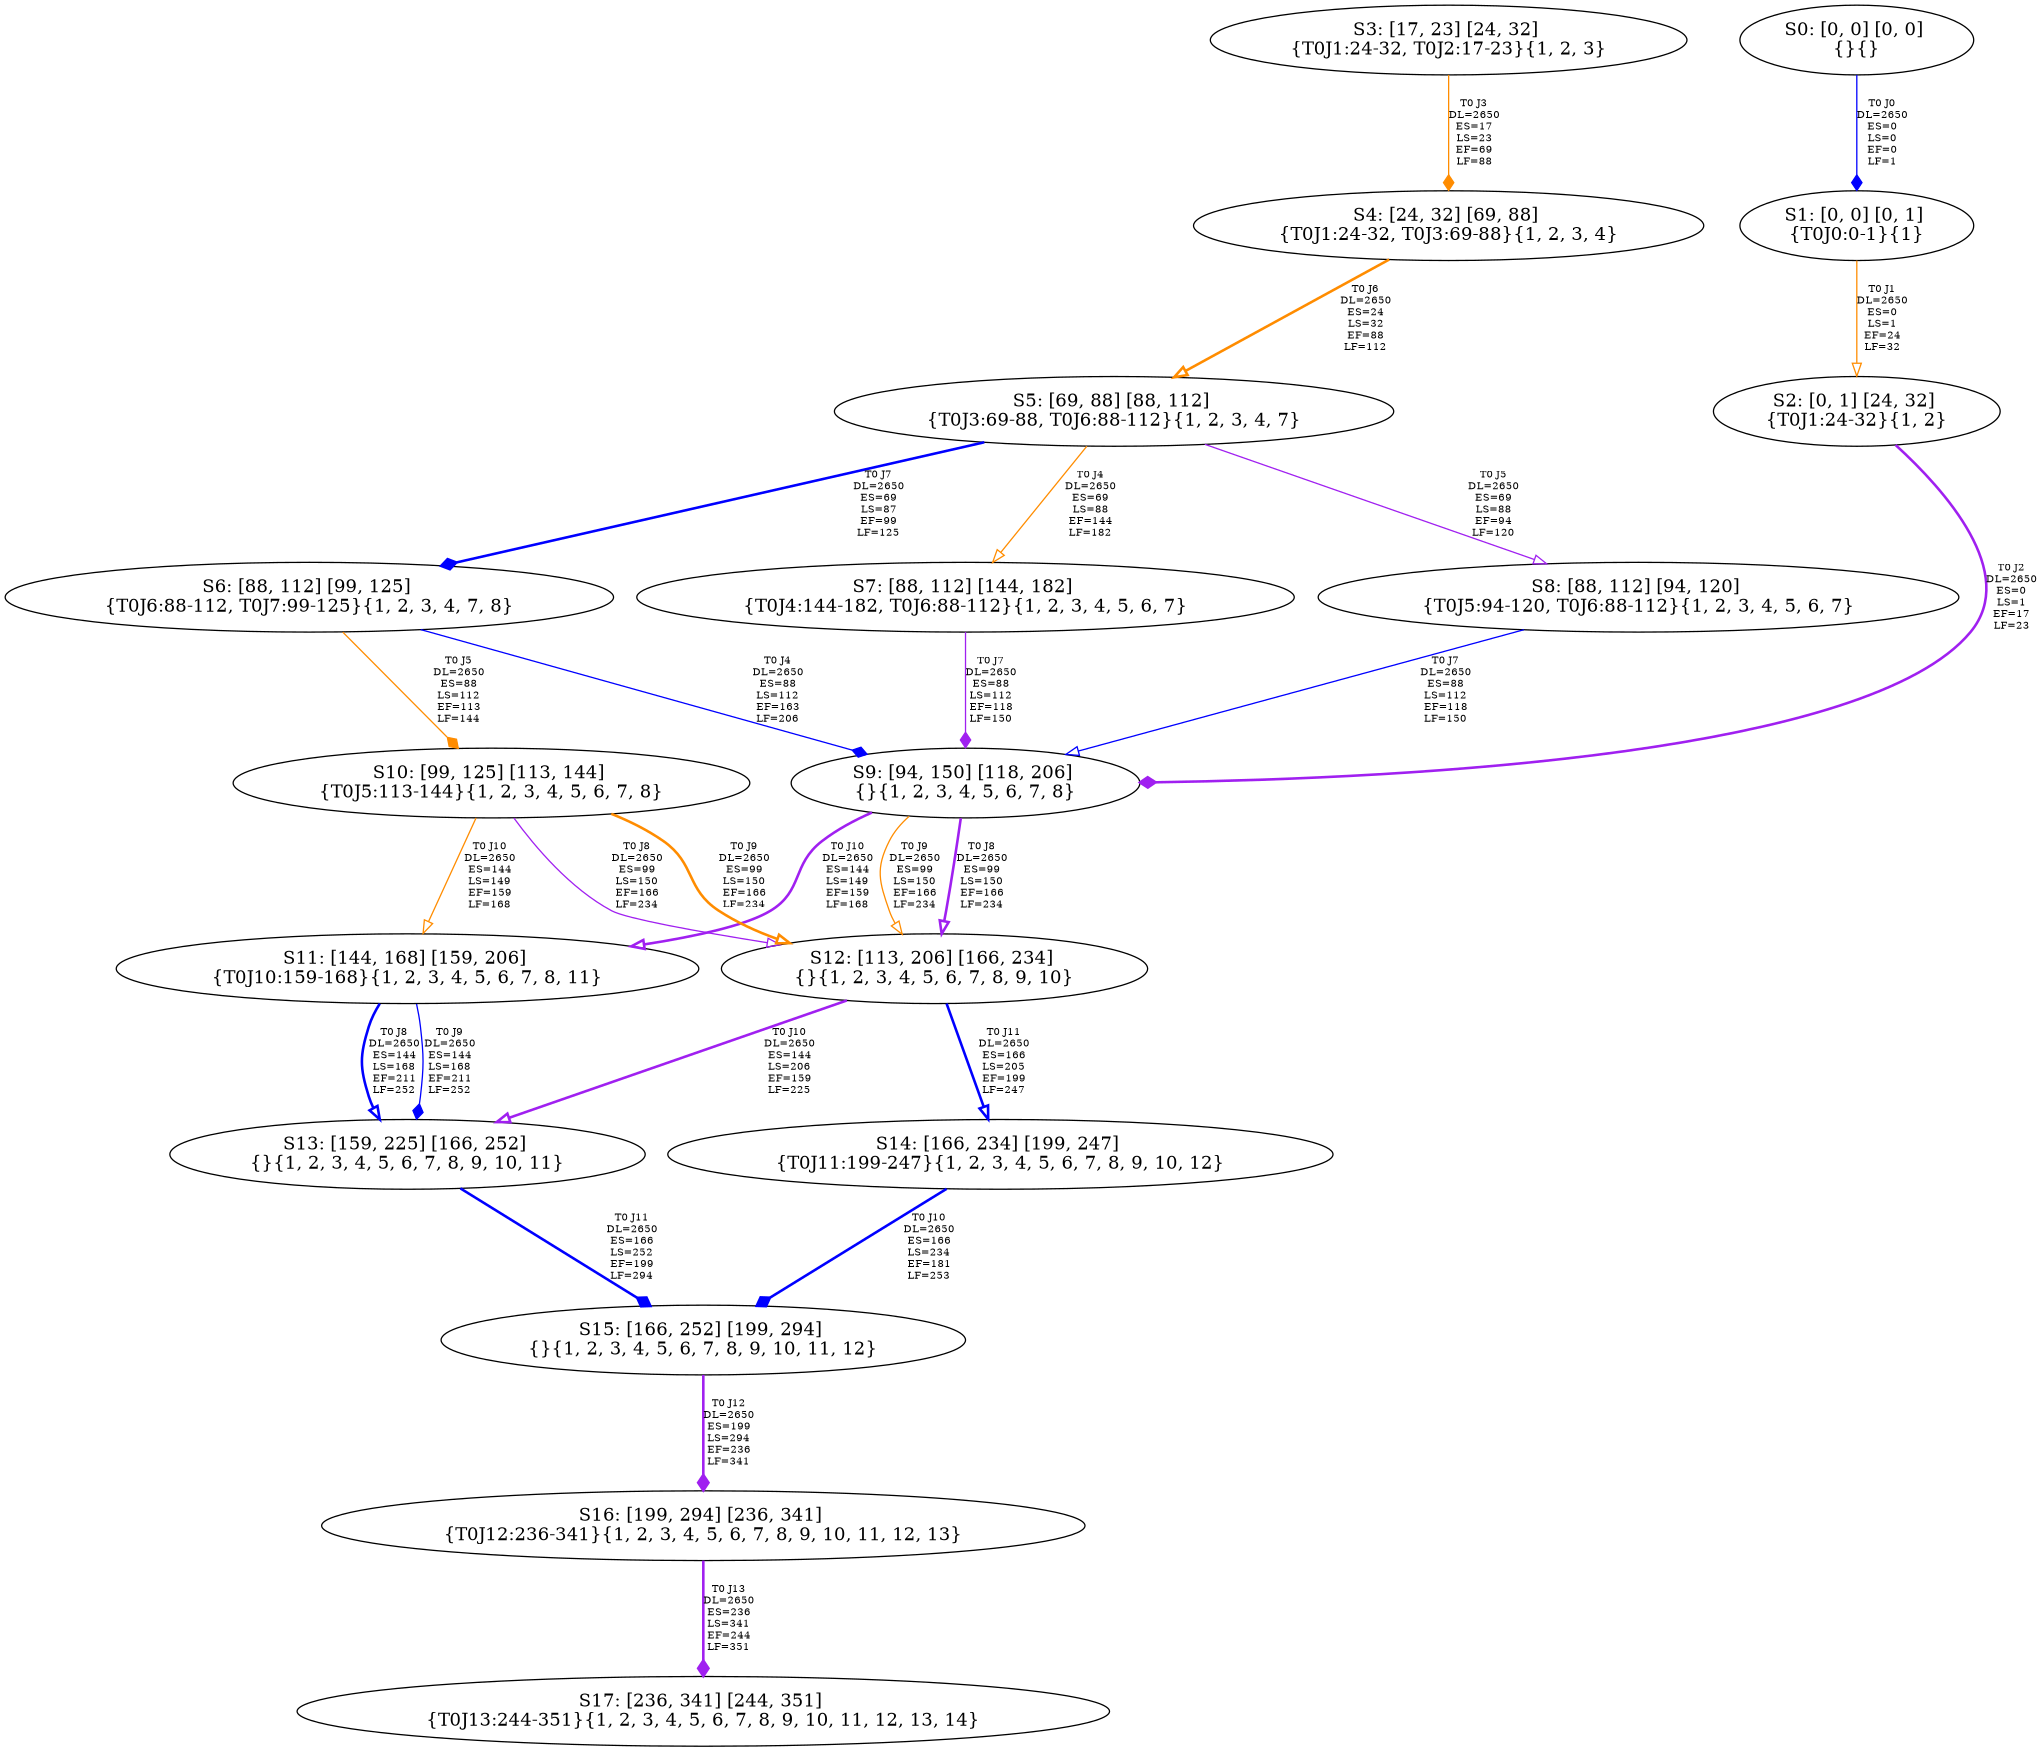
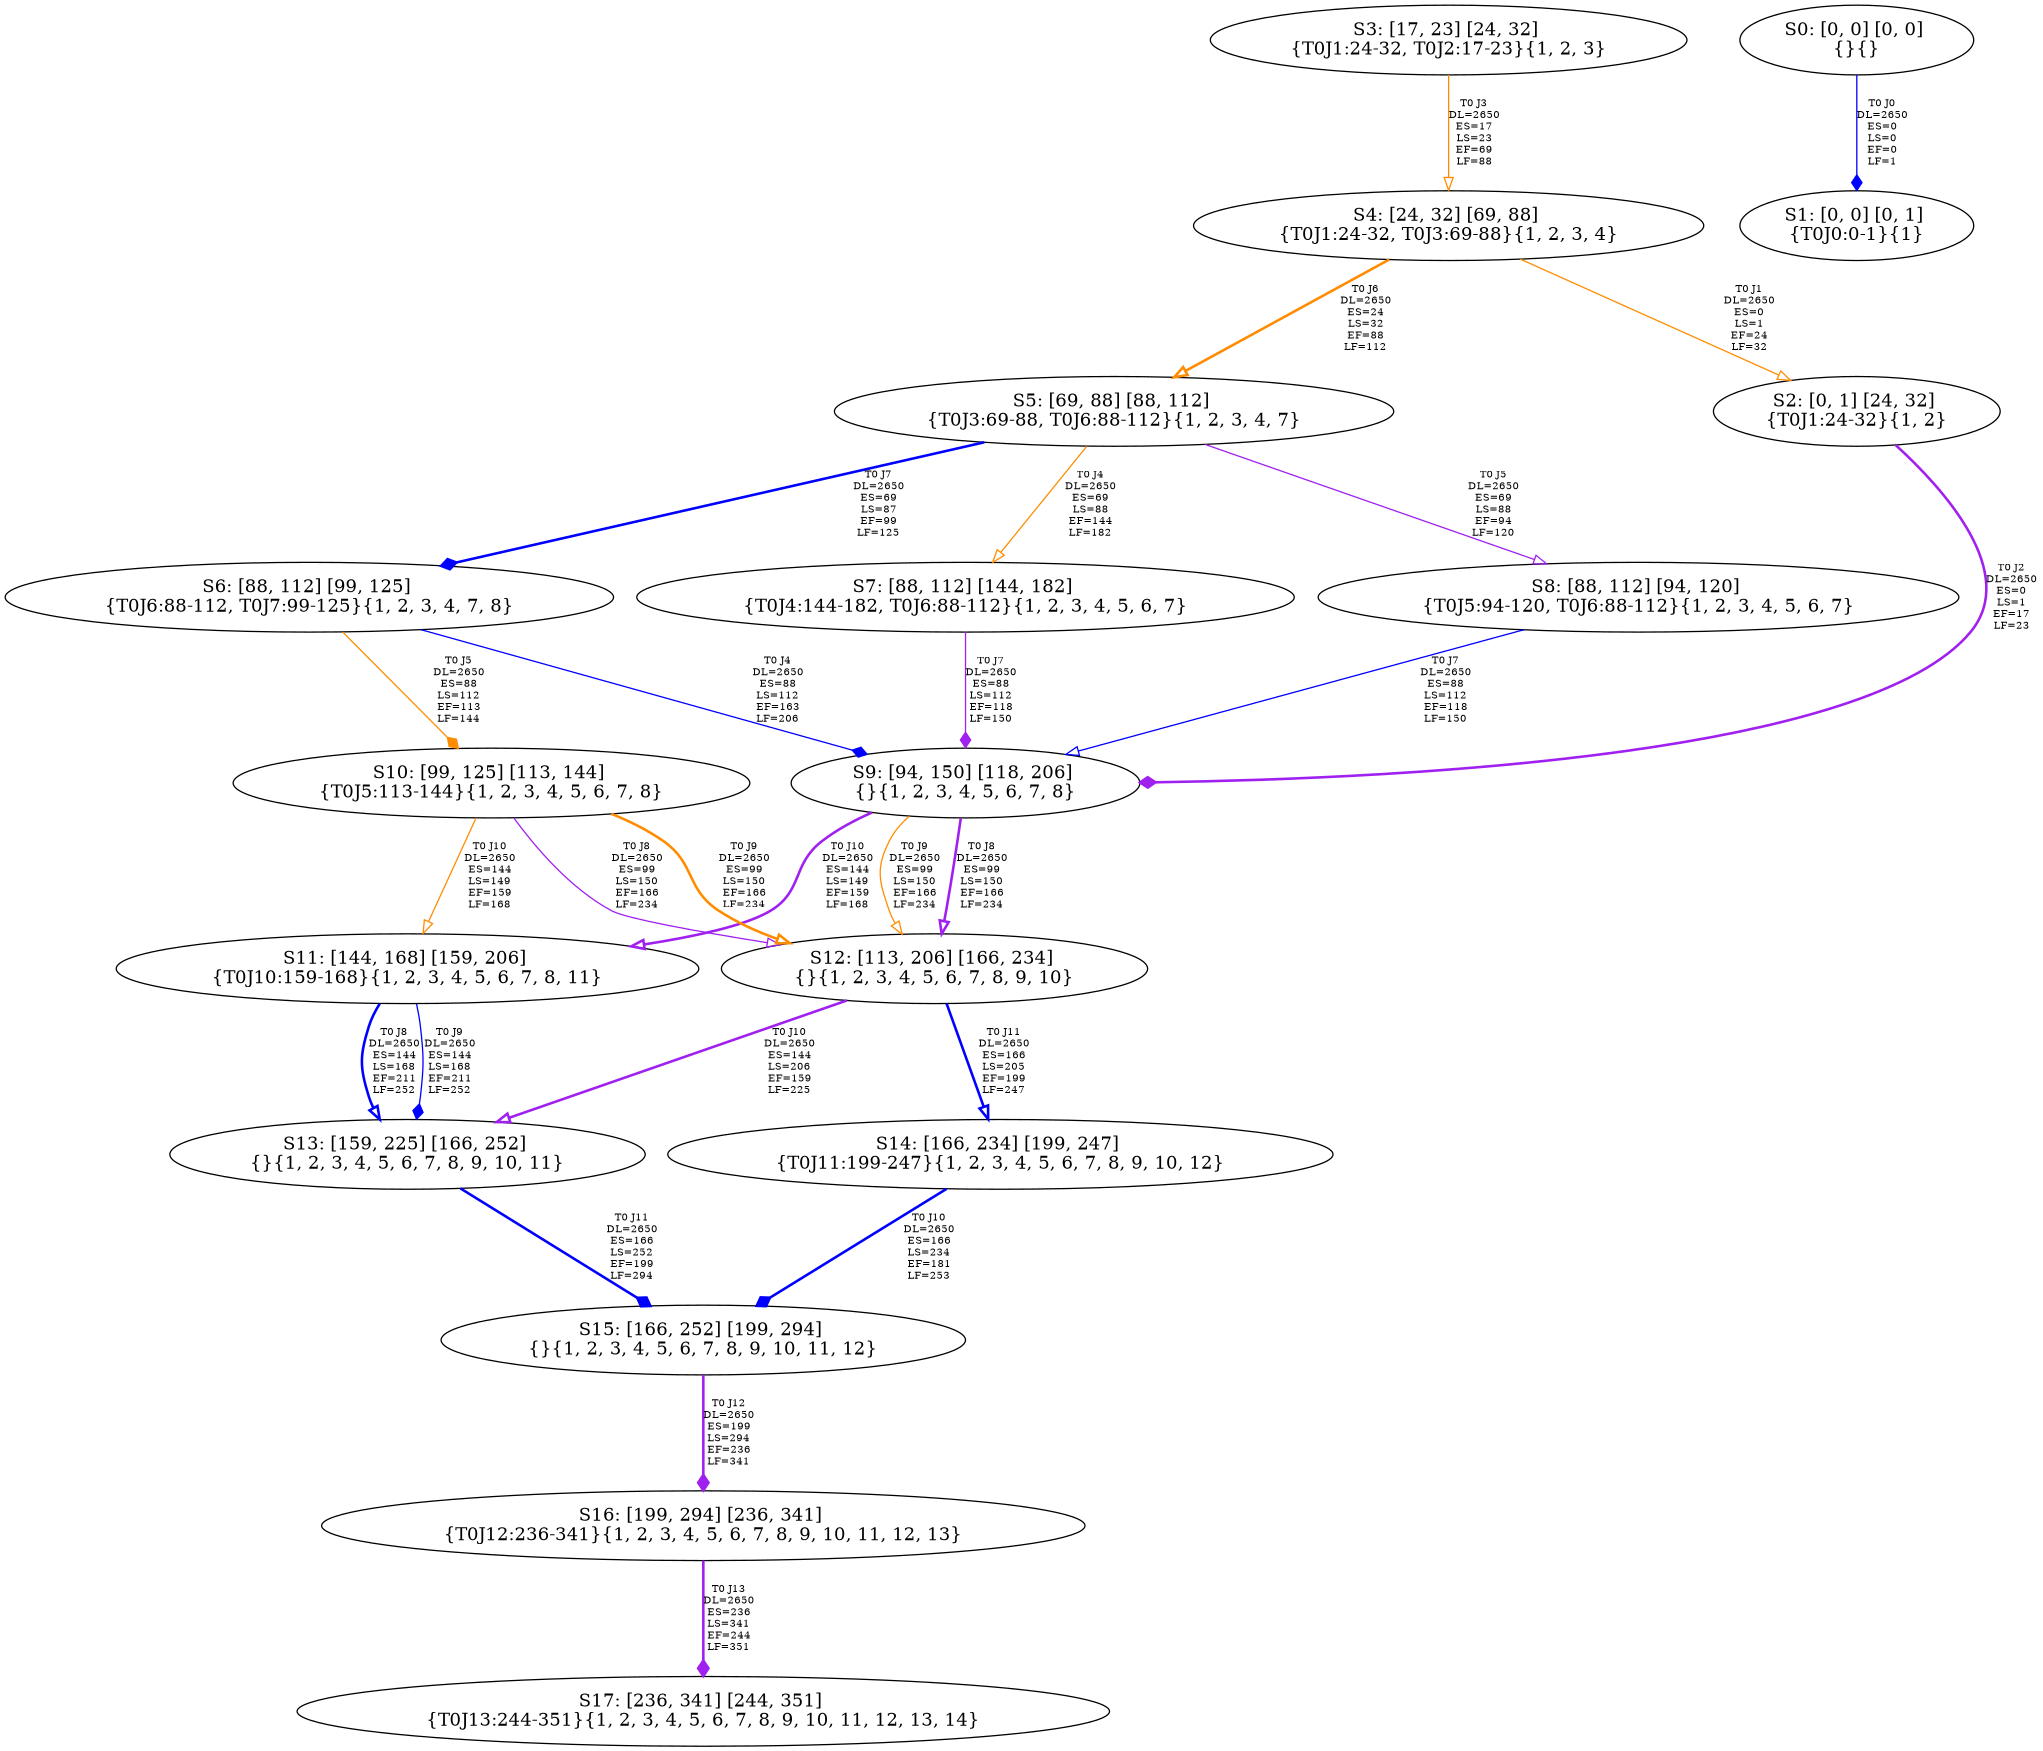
(1449, 126) -> (1449, 126)
(1857, 312) -> (1649, 317)
